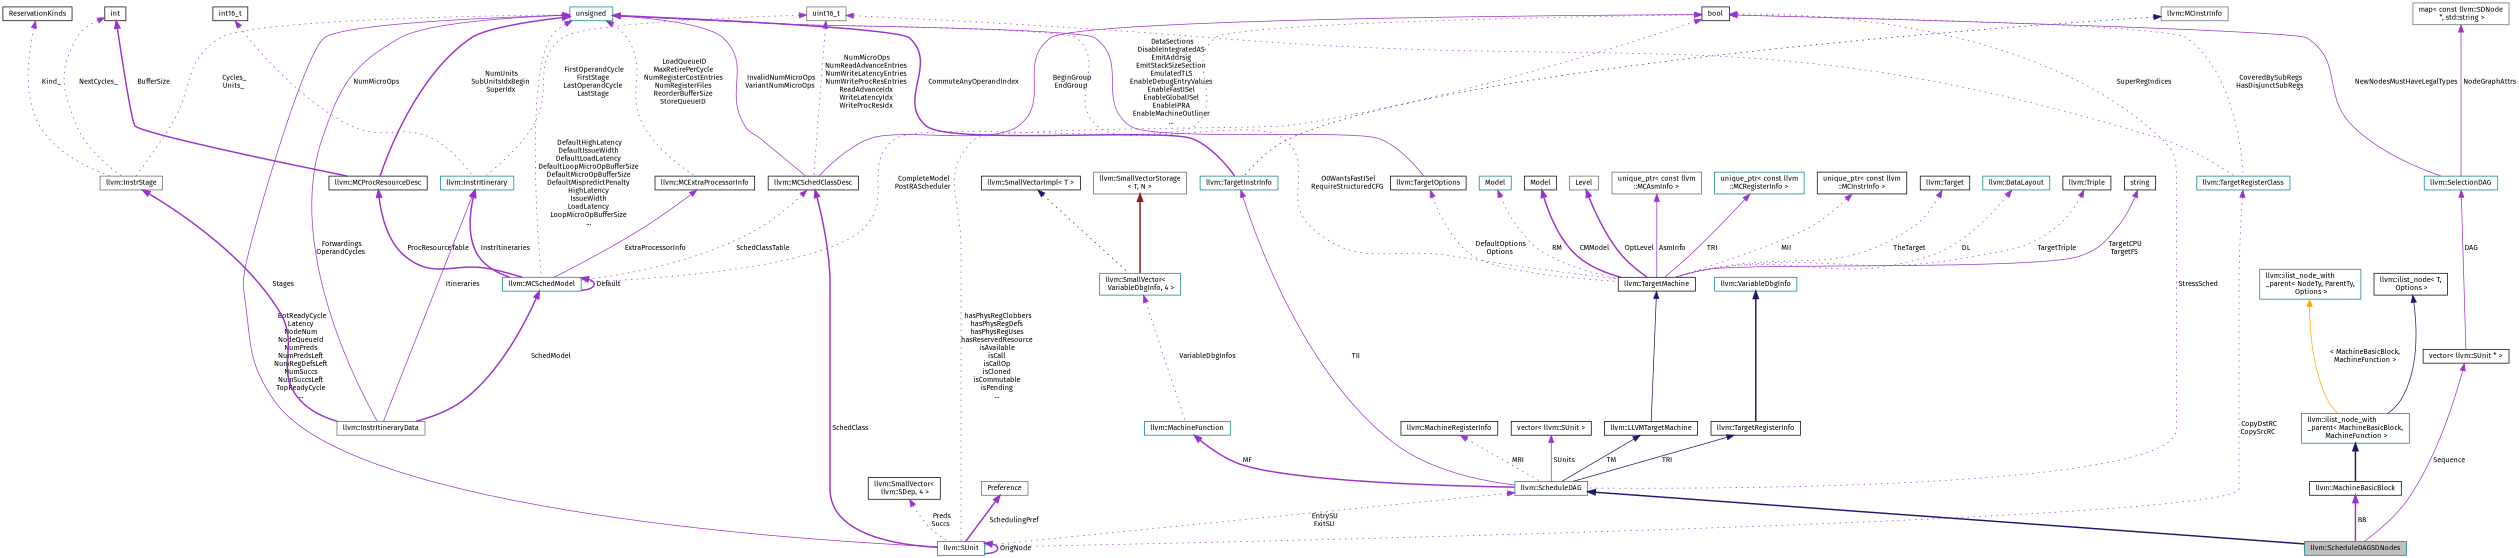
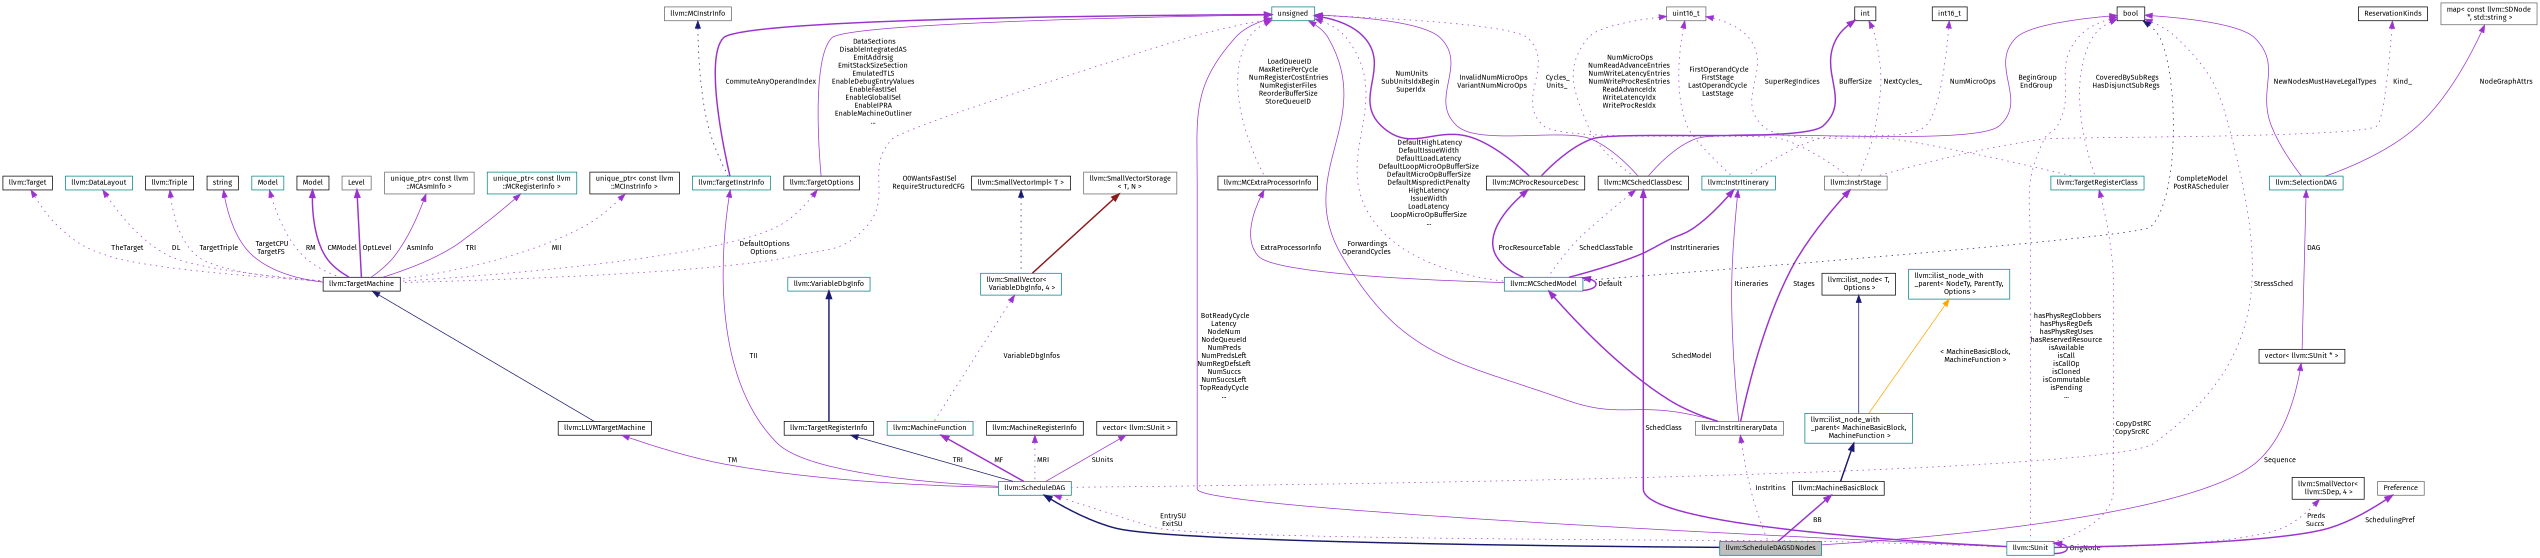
(1199, 121) -> (1973, 248)
(1598, 460) -> (812, 476)
none -> (1752, 493)
